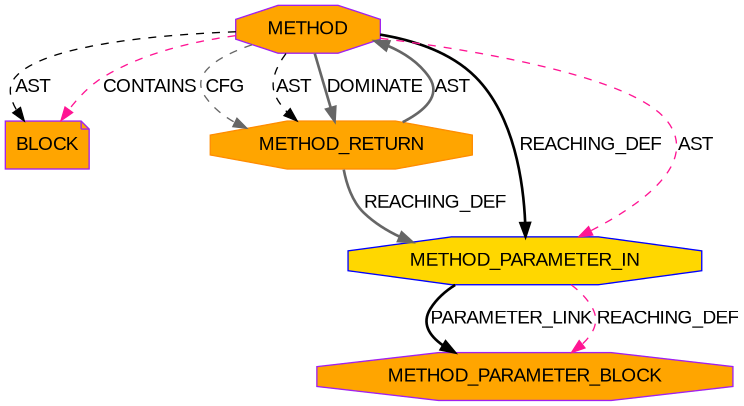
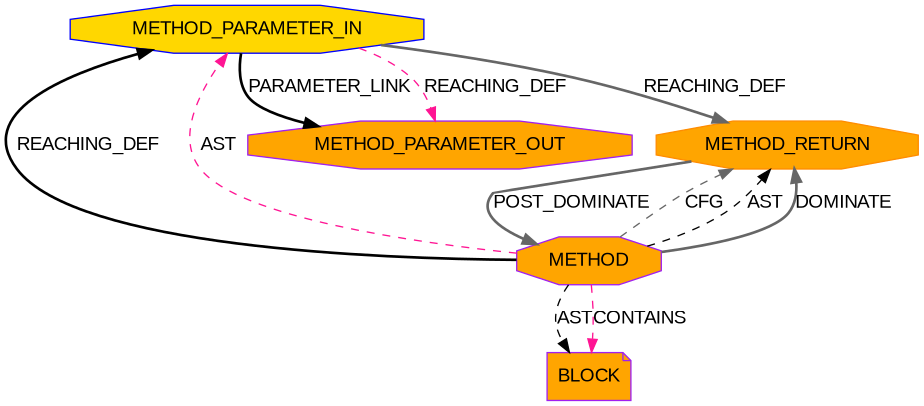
(452, 87) -> (572, 203)
(362, 211) -> (549, 72)
(525, 377) -> (440, 145)
